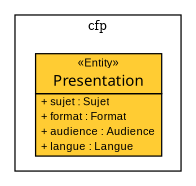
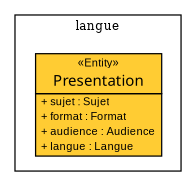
(98, 27) -> (98, 27)
